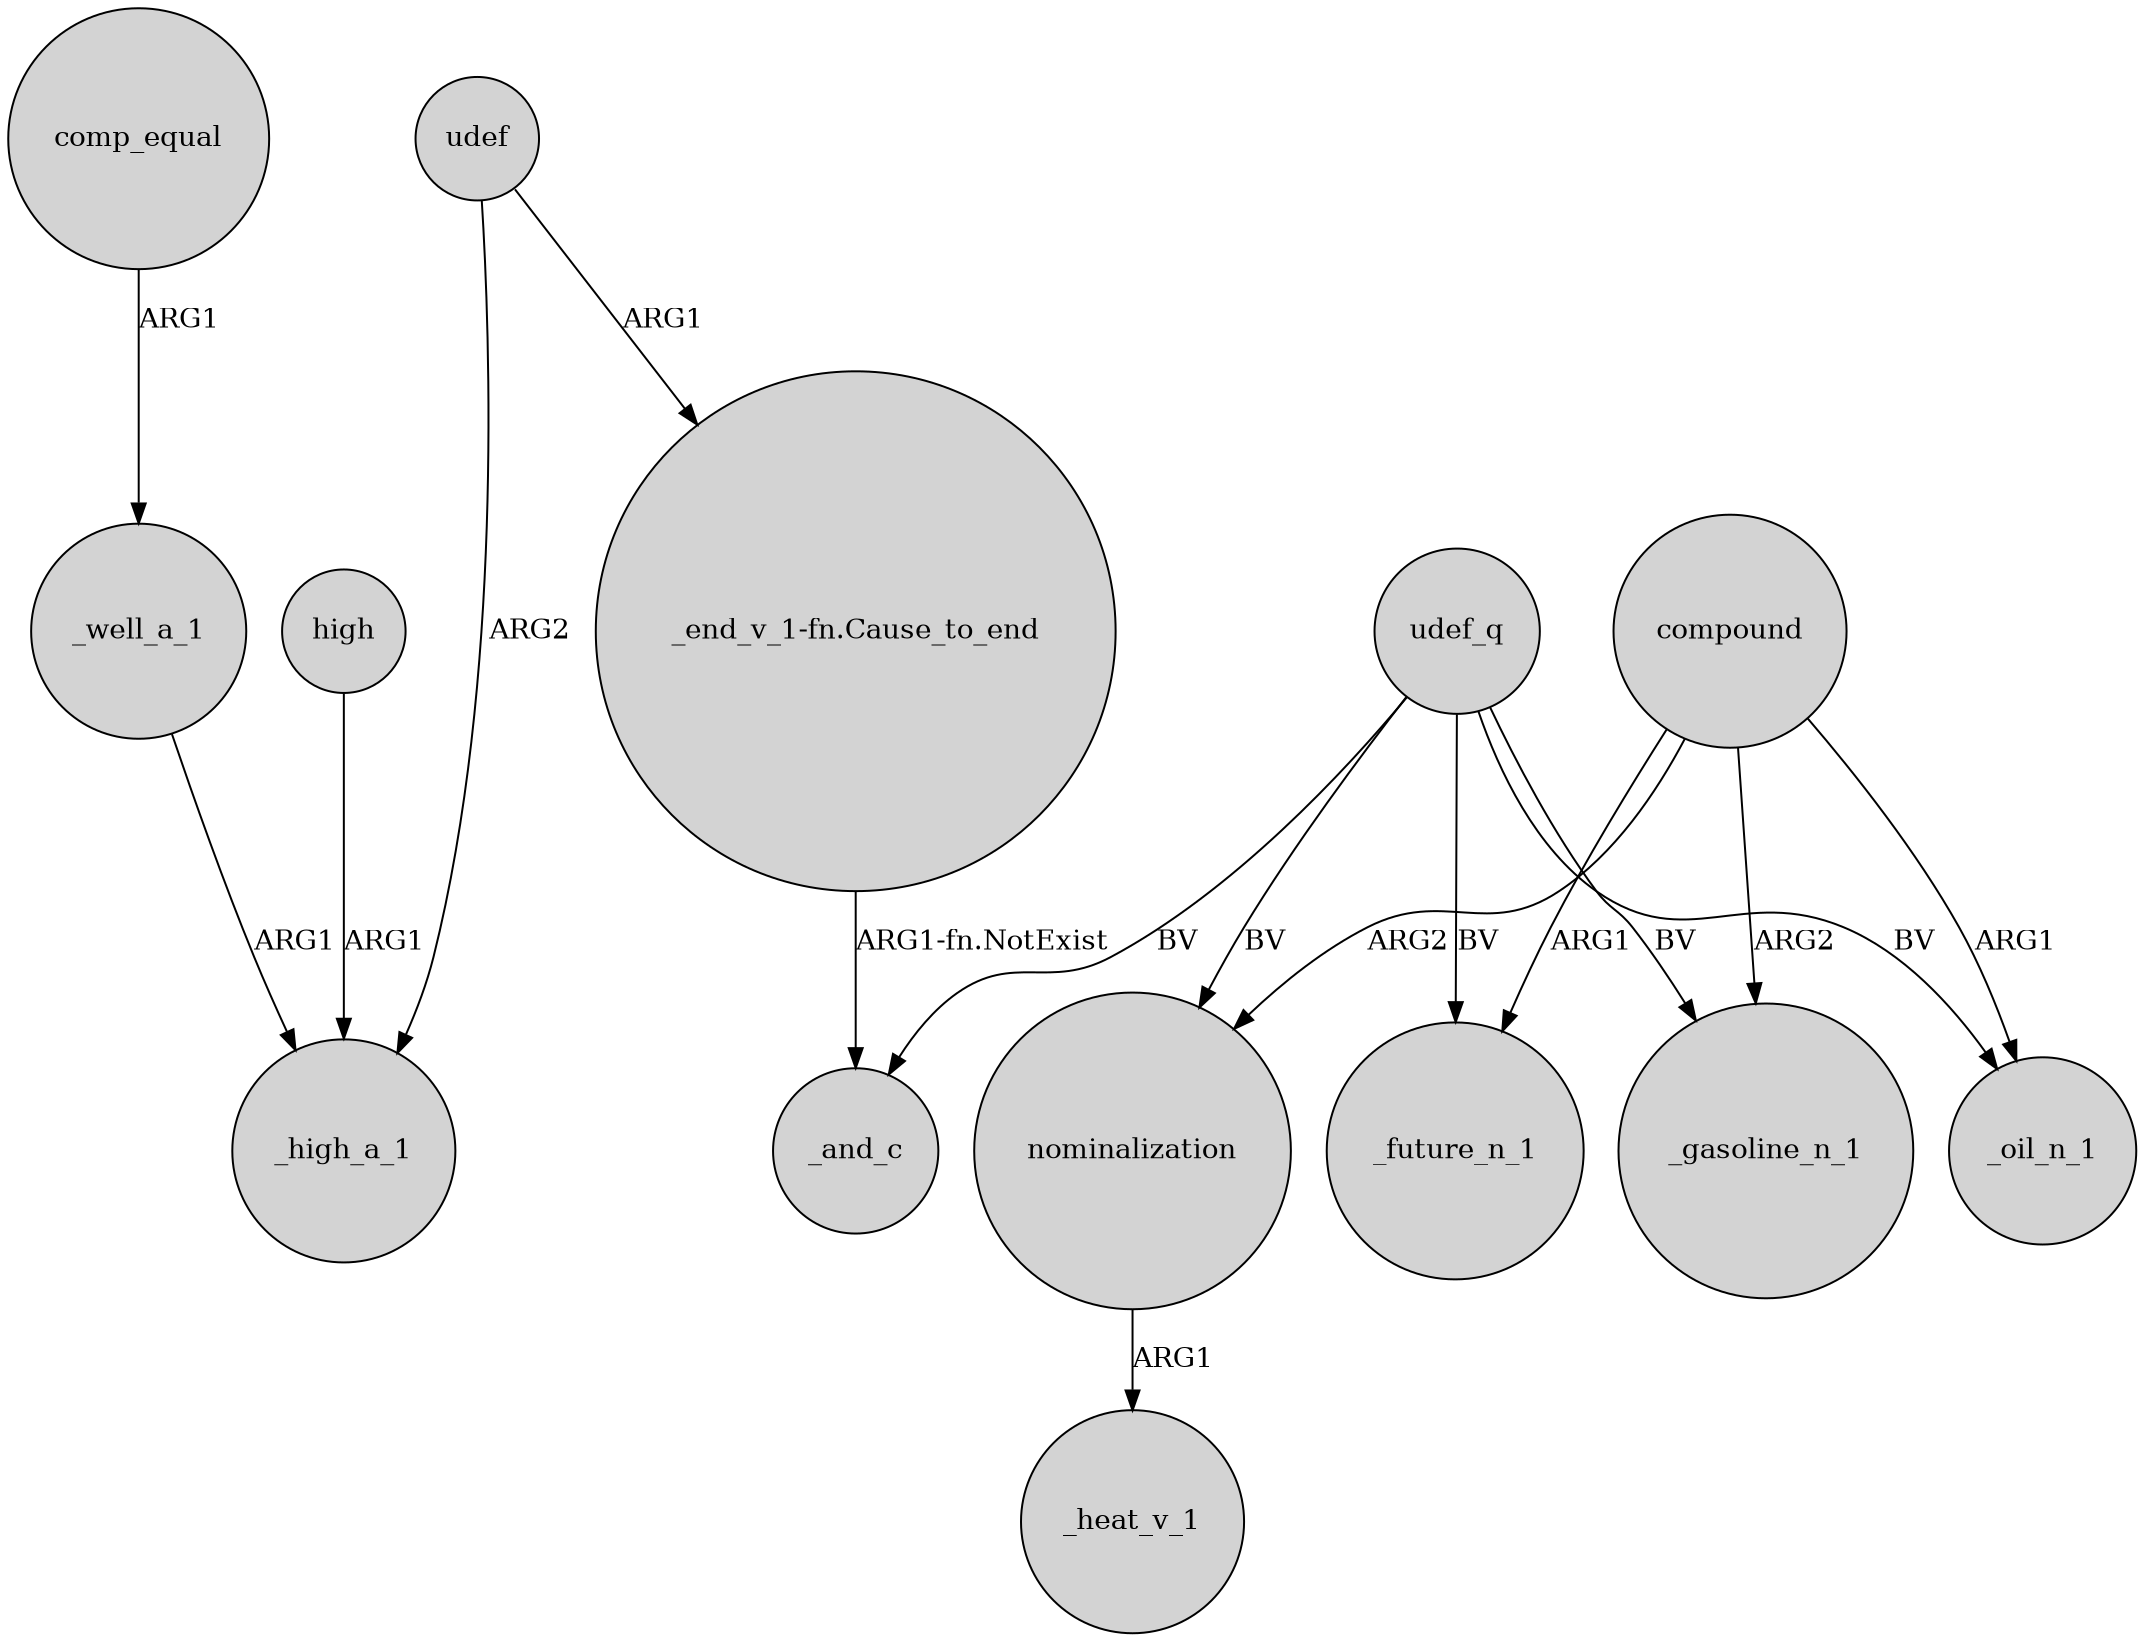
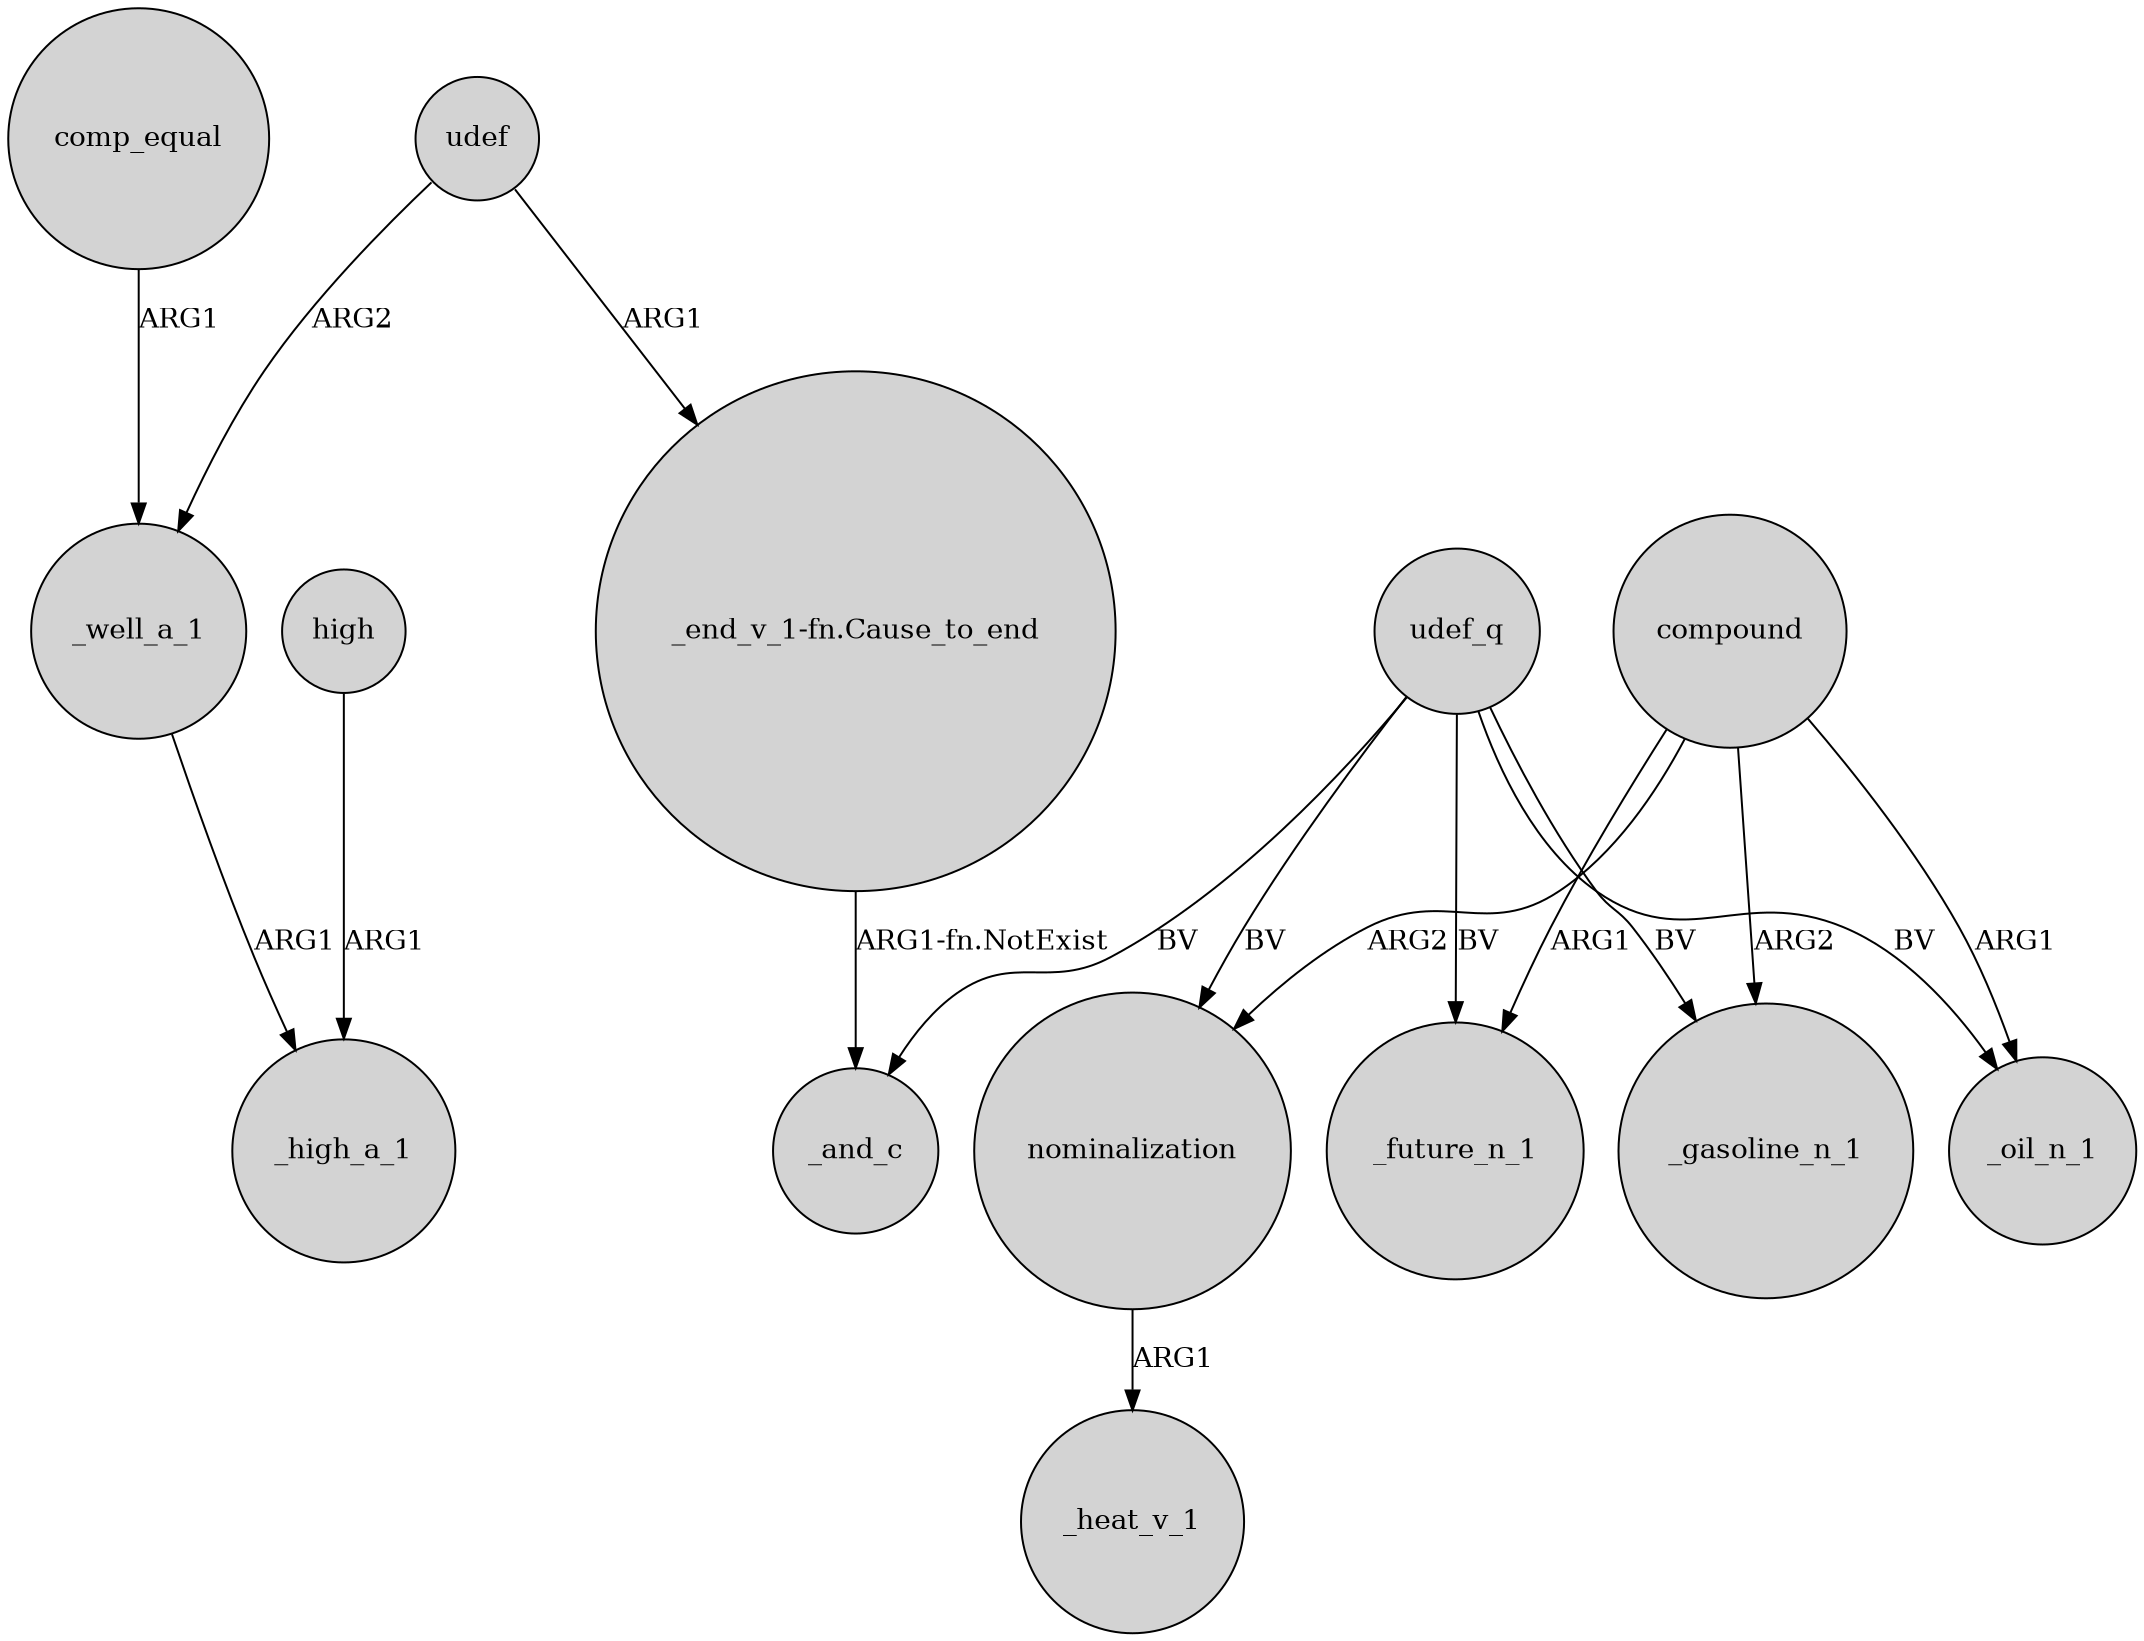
(482, 622) -> (291, 334)
